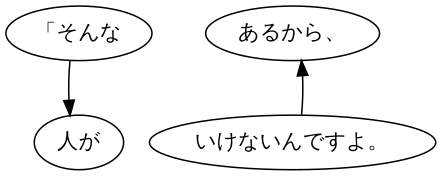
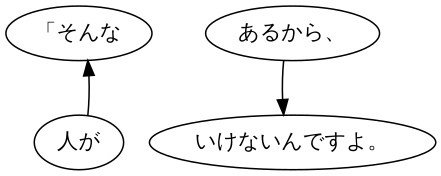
(69, 80) -> (89, 96)
(303, 95) -> (282, 80)
